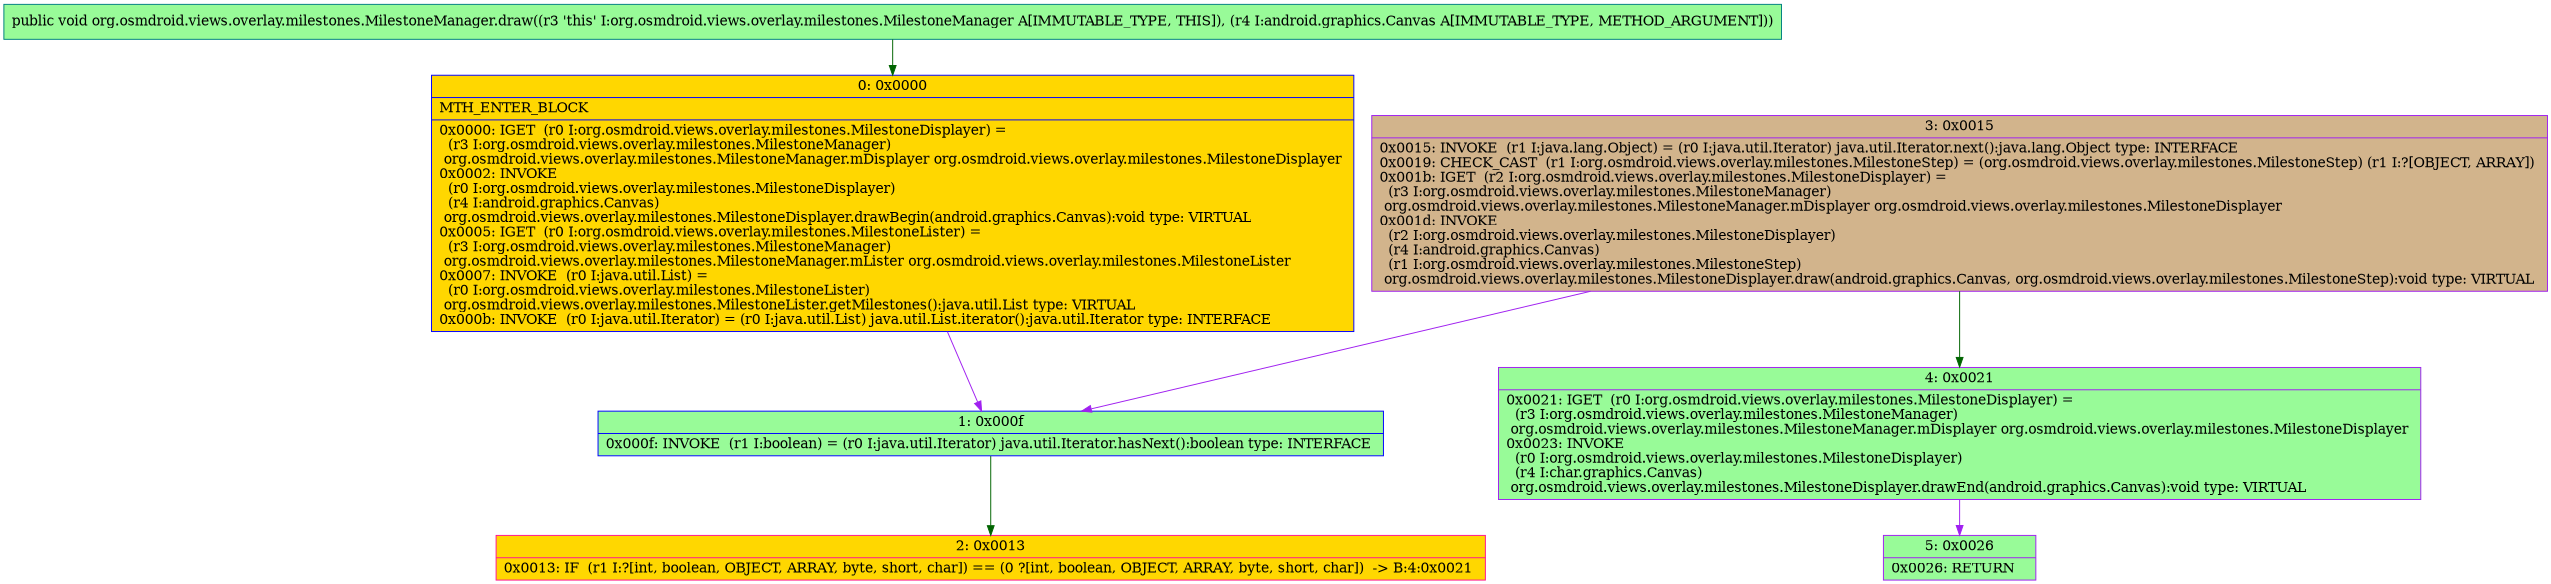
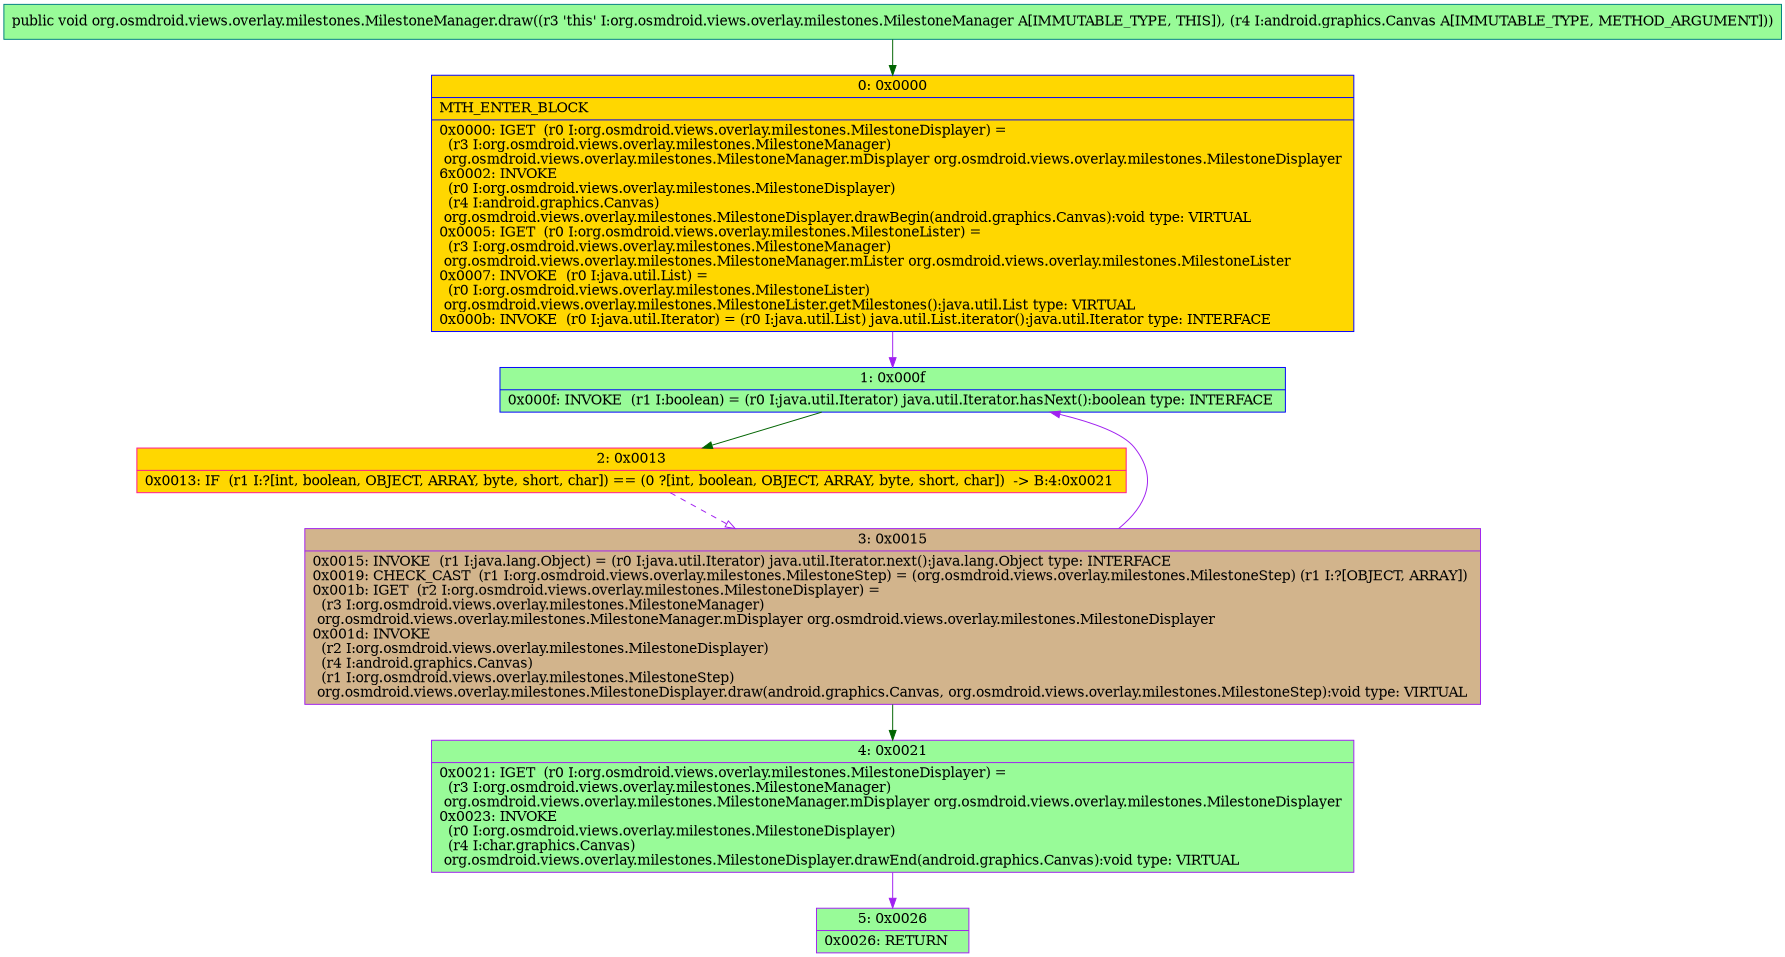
(503, 174) -> (503, 174)
none -> (698, 508)
